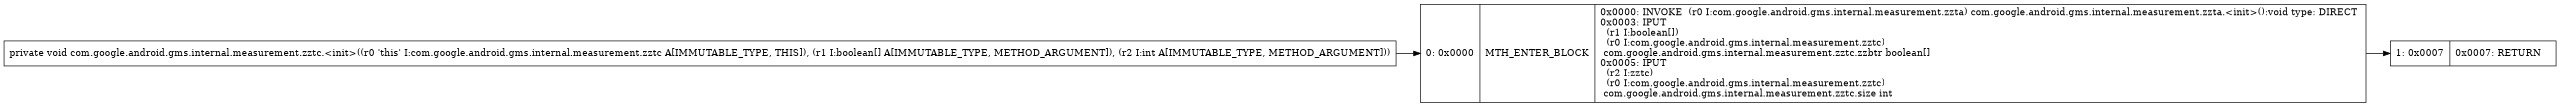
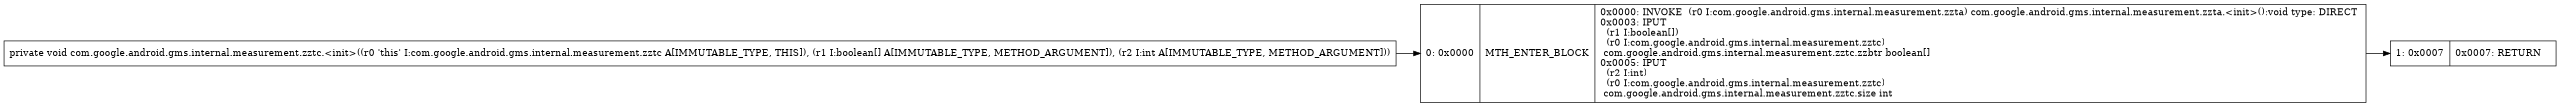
(1627, 73) -> (1624, 73)
